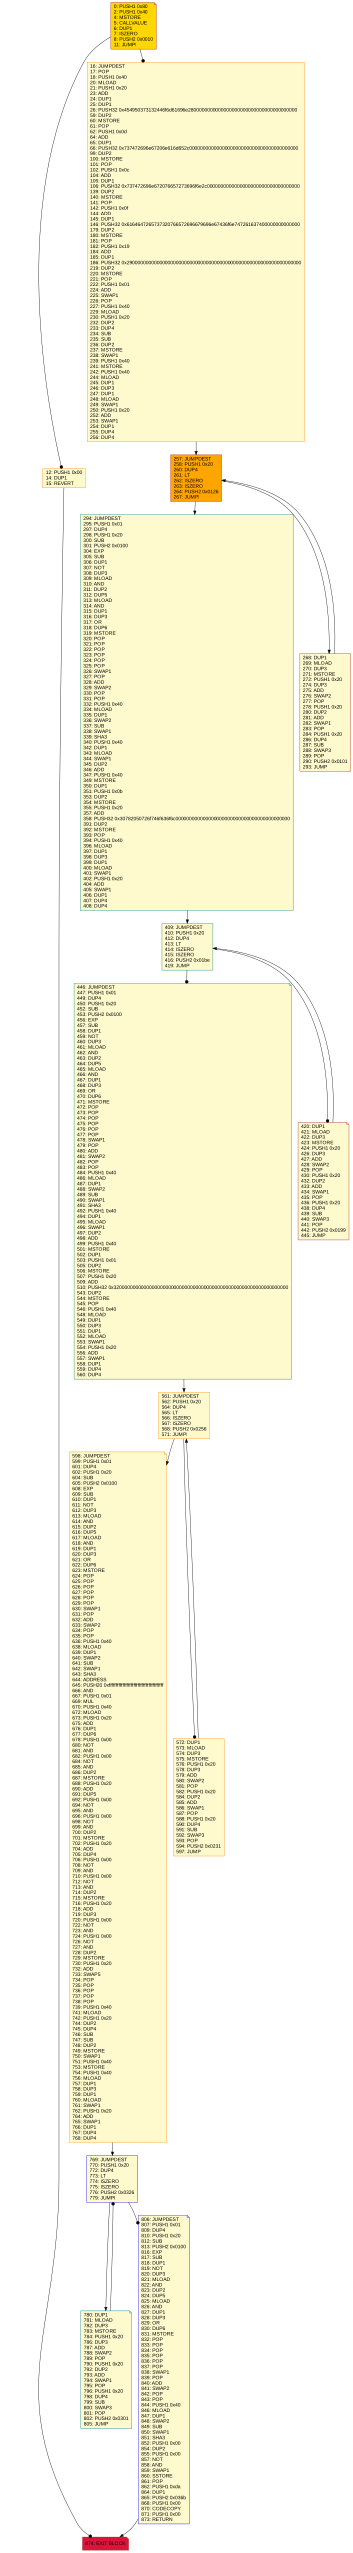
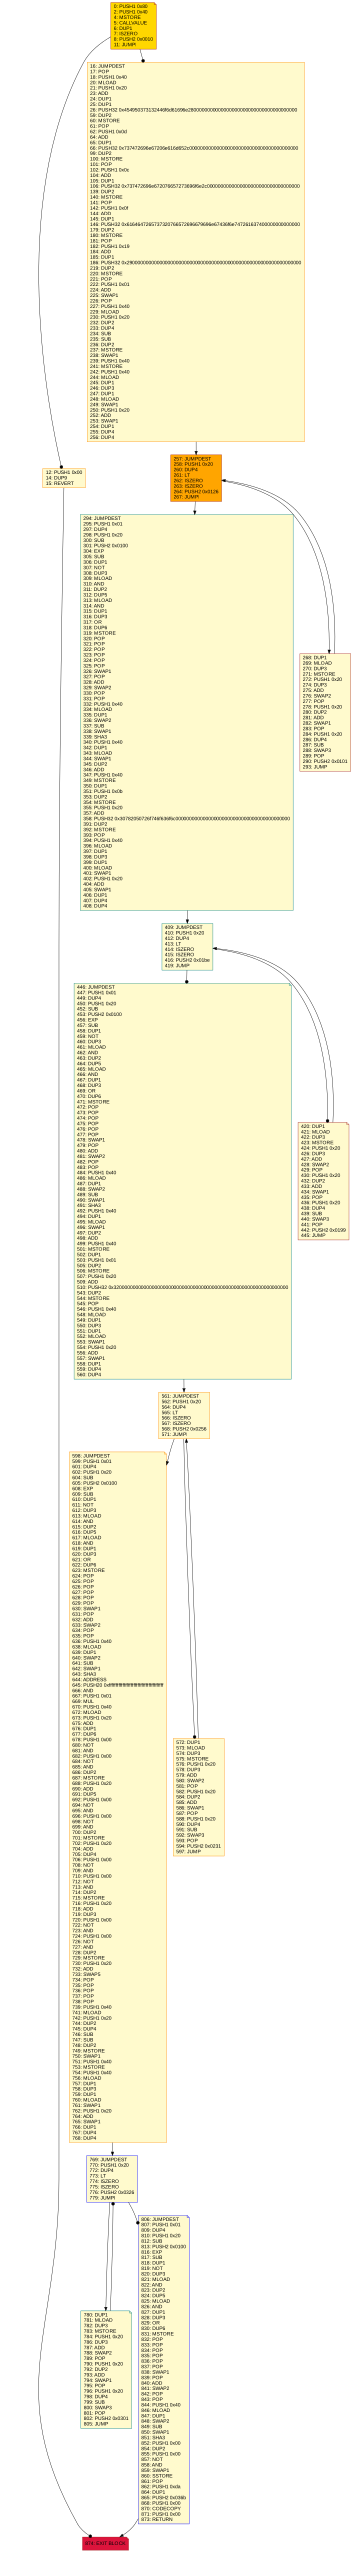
(64, 478) -> (64, 478)
